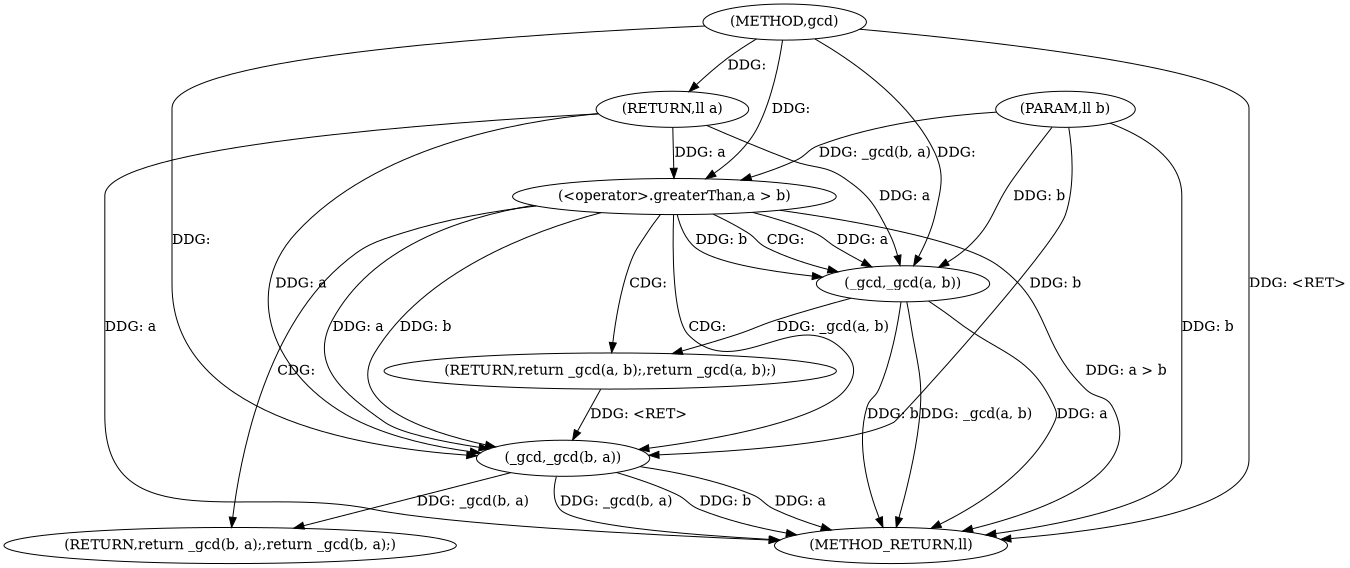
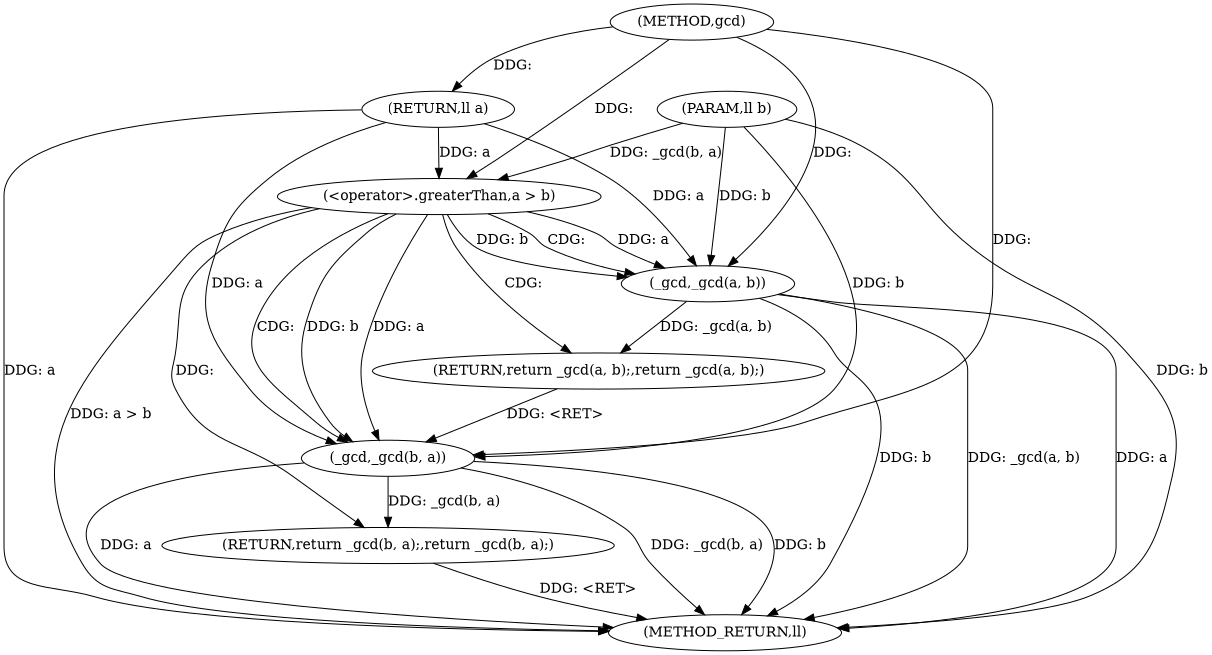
(1249, 214) -> (534, 595)
(299, 371) -> (197, 371)
